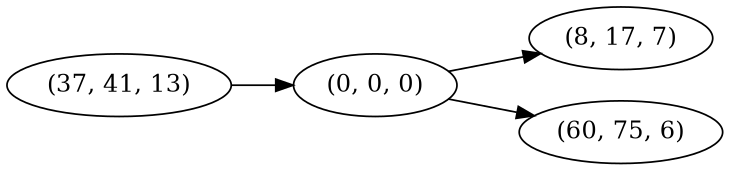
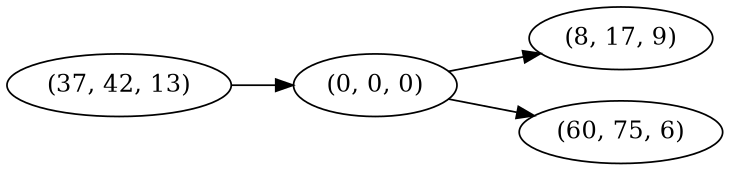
(621, 38) -> (621, 38)
(119, 85) -> (119, 85)
